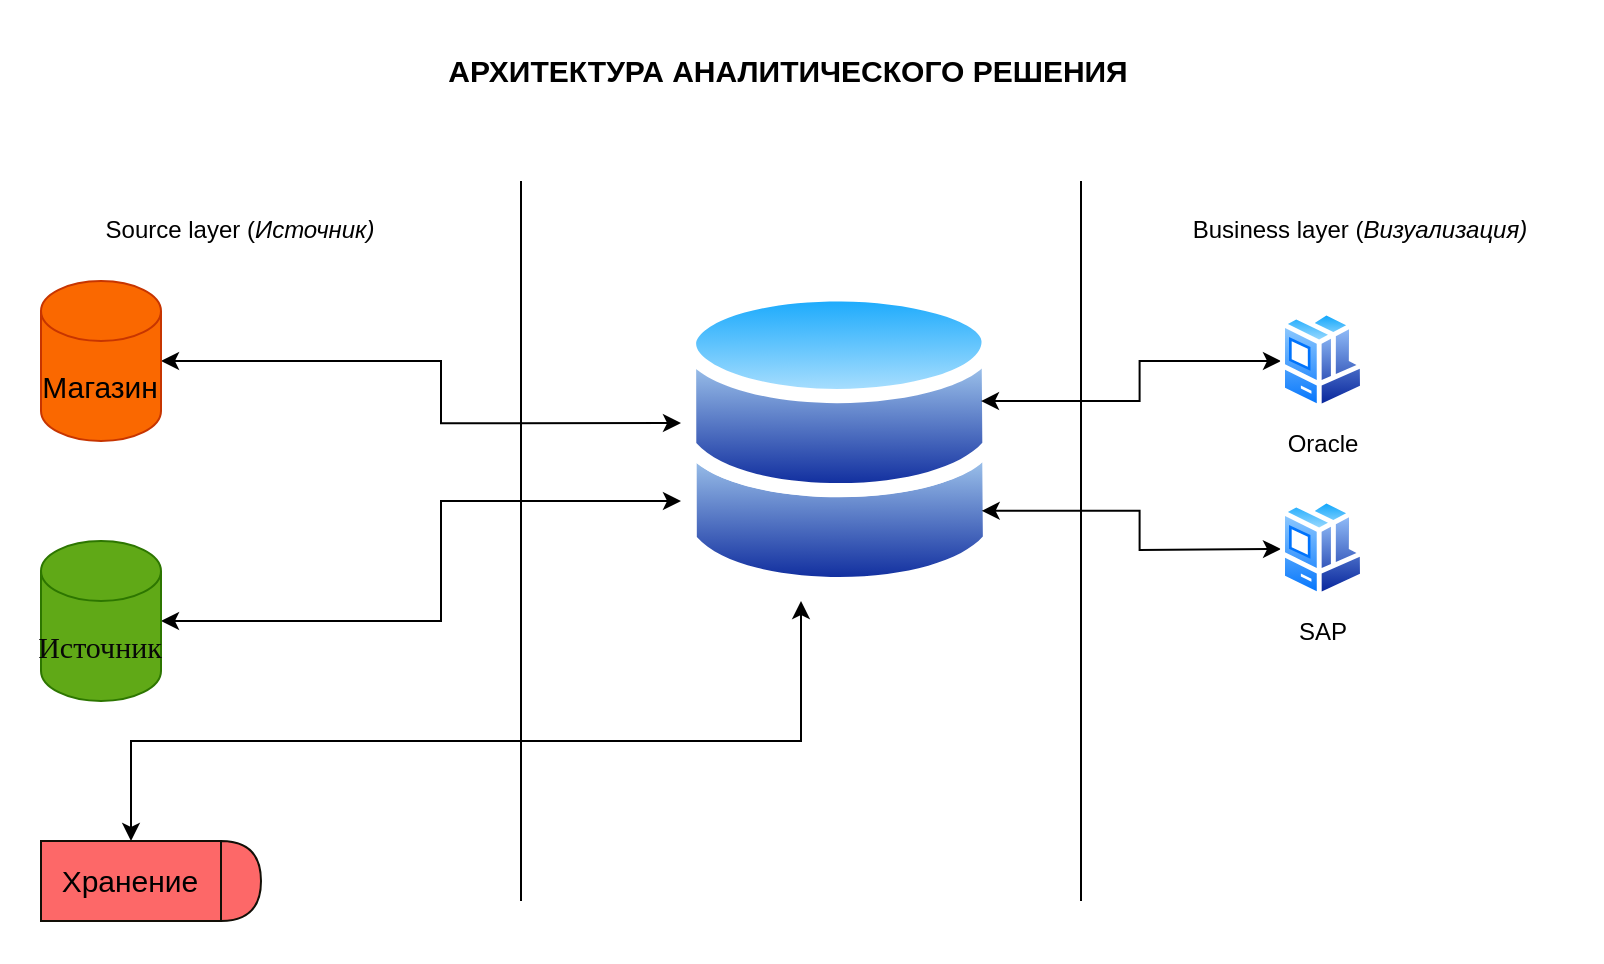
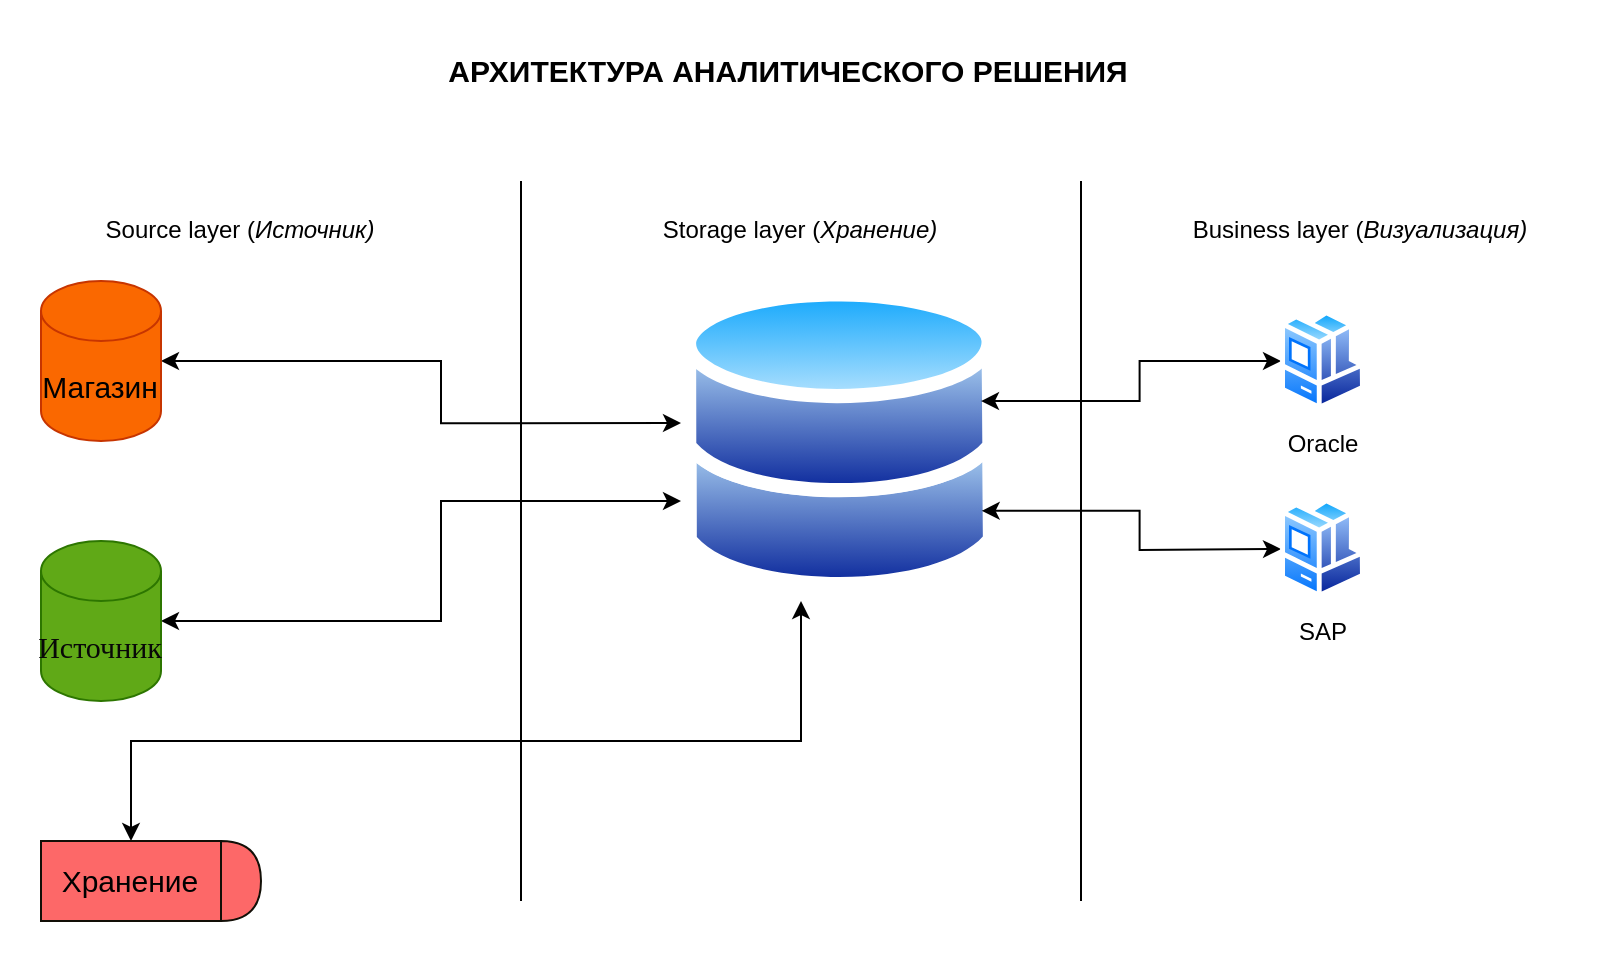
none -> (801, 231)
